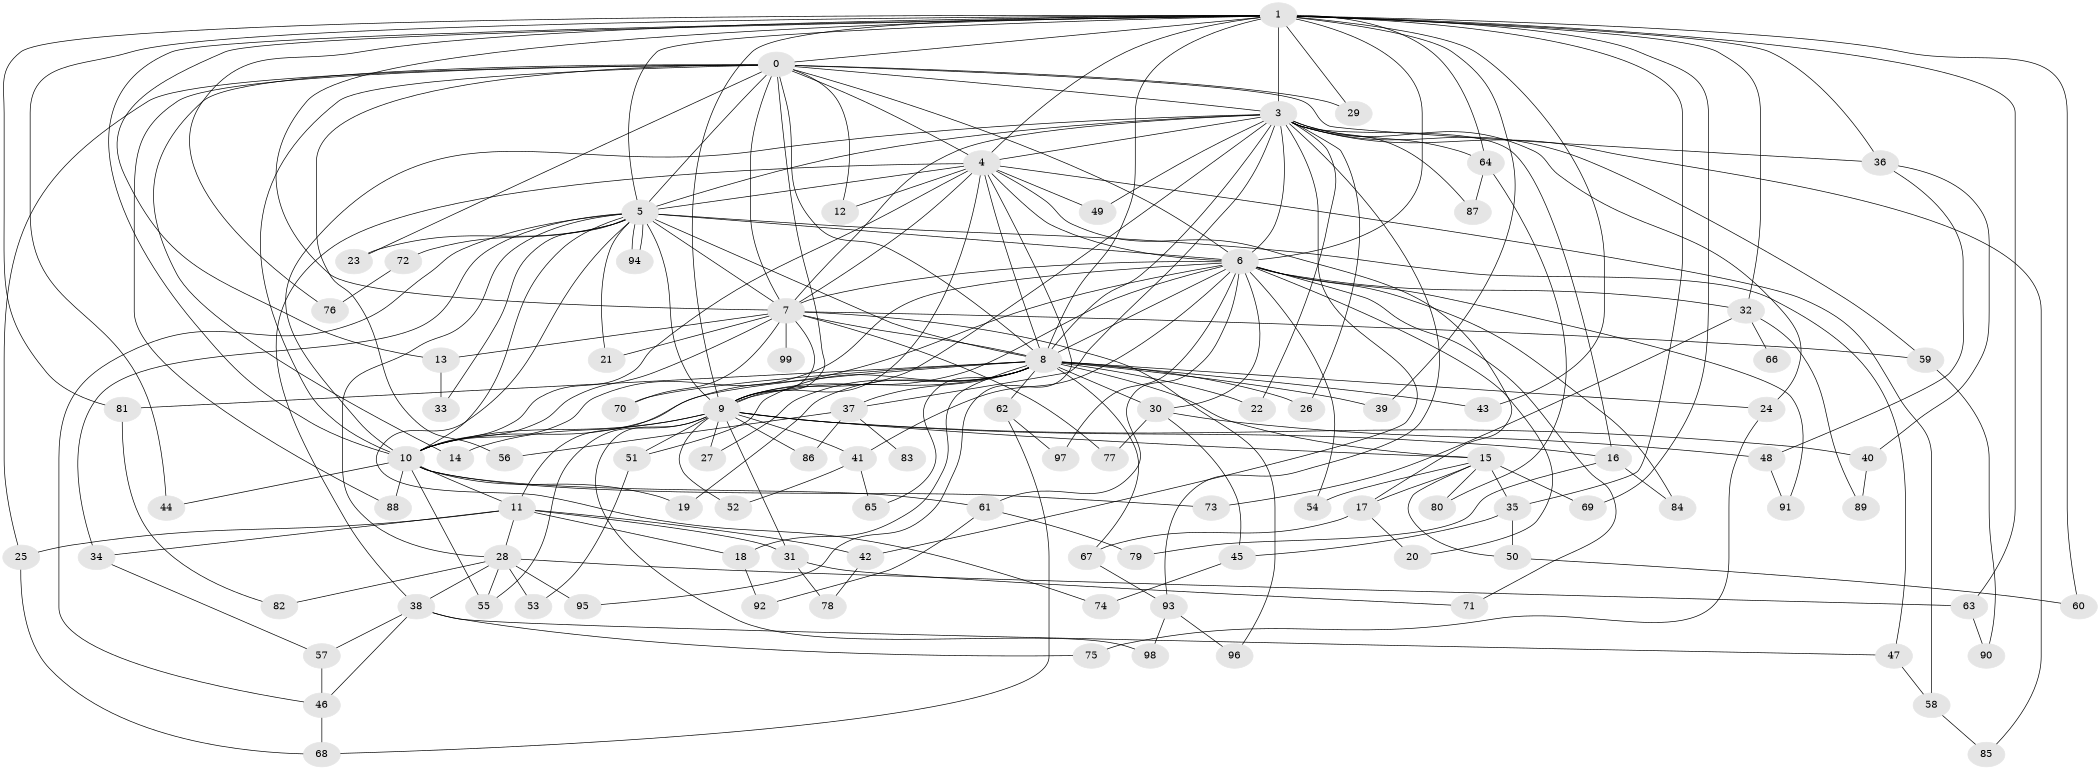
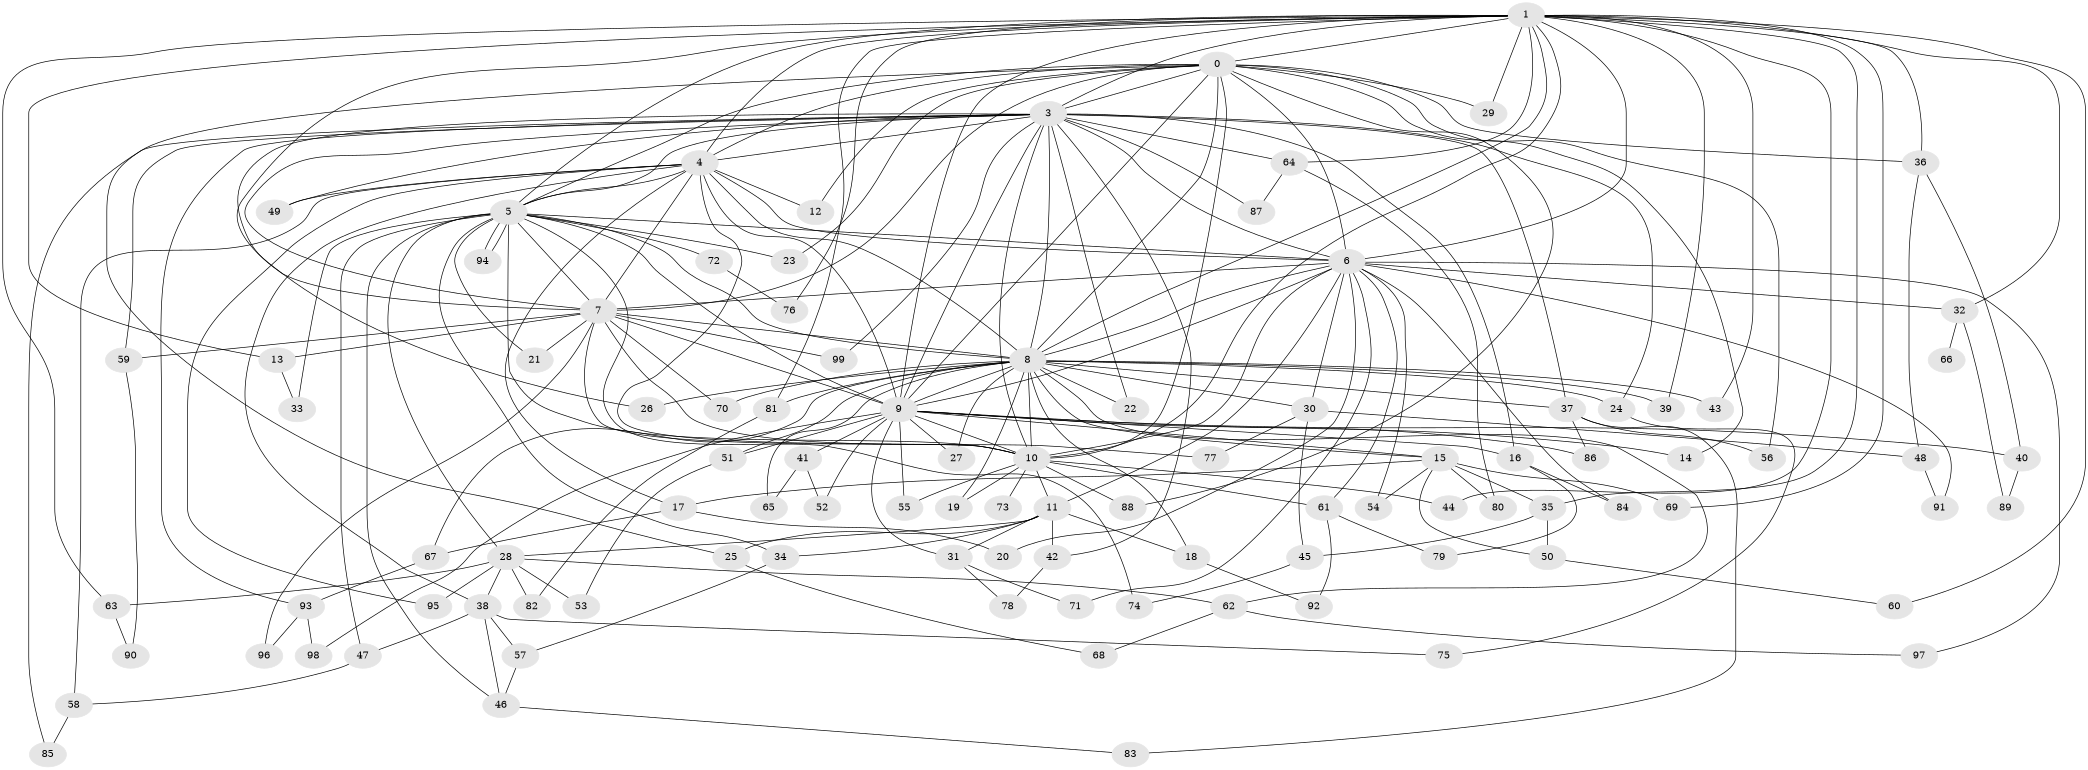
none -> (949, 249)
(1000, 391) -> none
(1512, 422) -> none
(493, 582) -> (869, 576)
(322, 730) -> (816, 730)
